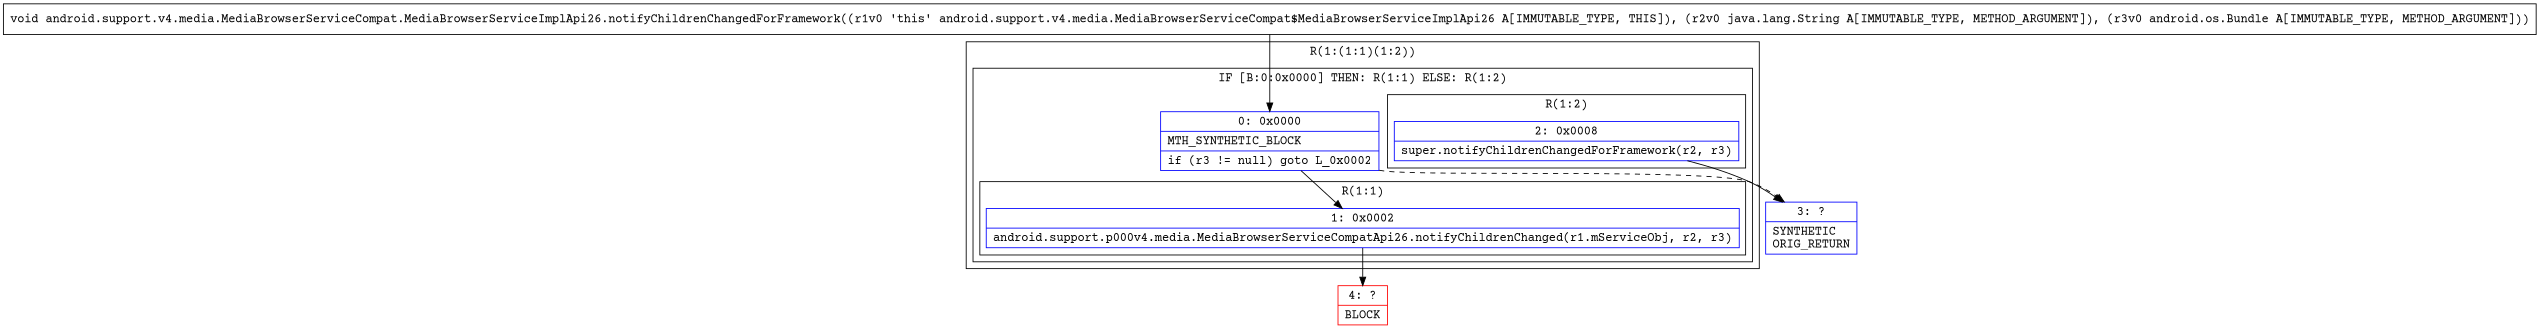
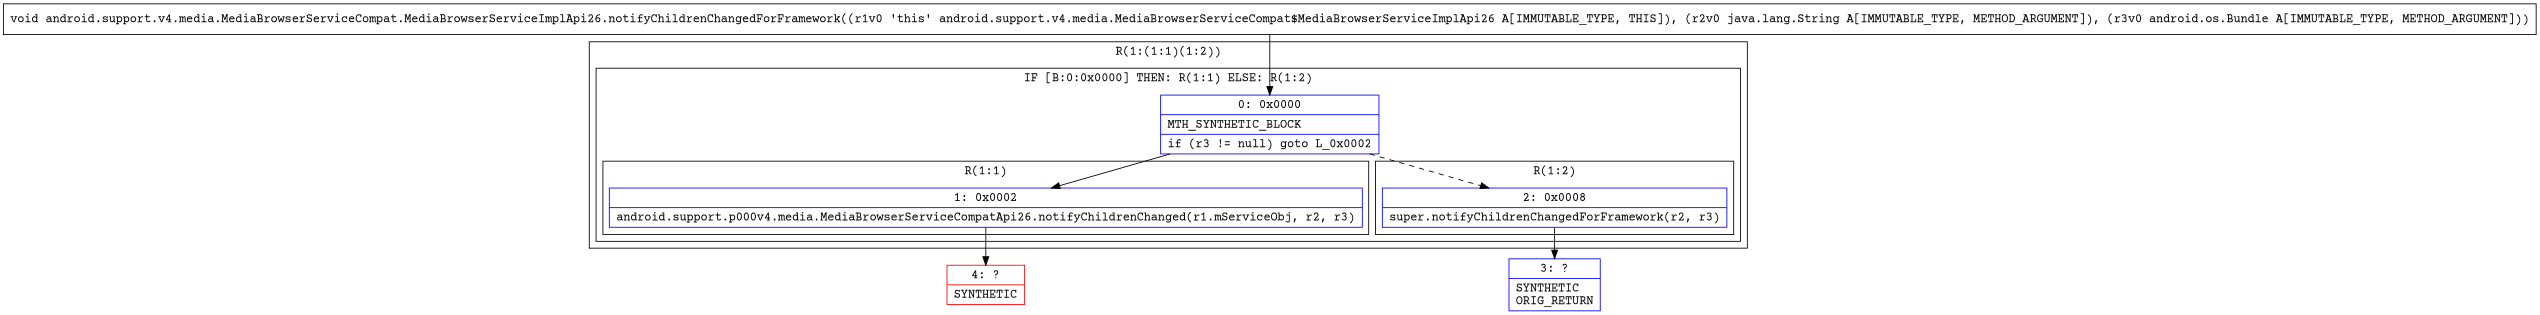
(1580, 174) -> (1425, 170)
(1363, 315) -> (986, 294)
